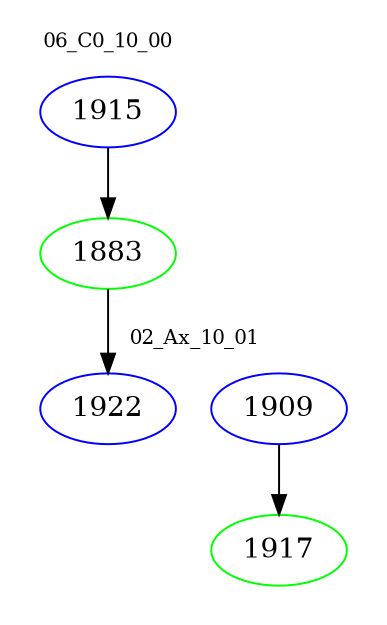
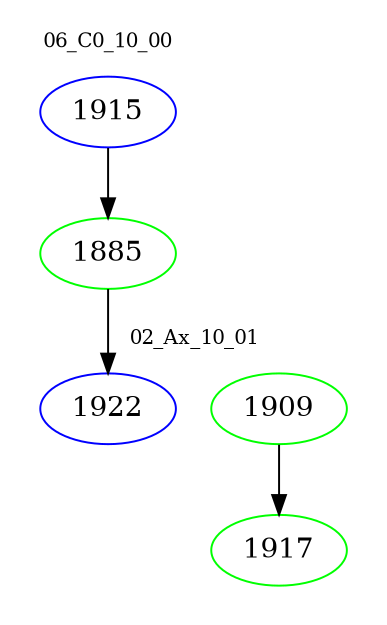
(108, 254) -> (108, 254)
(279, 409) -> (279, 409)
